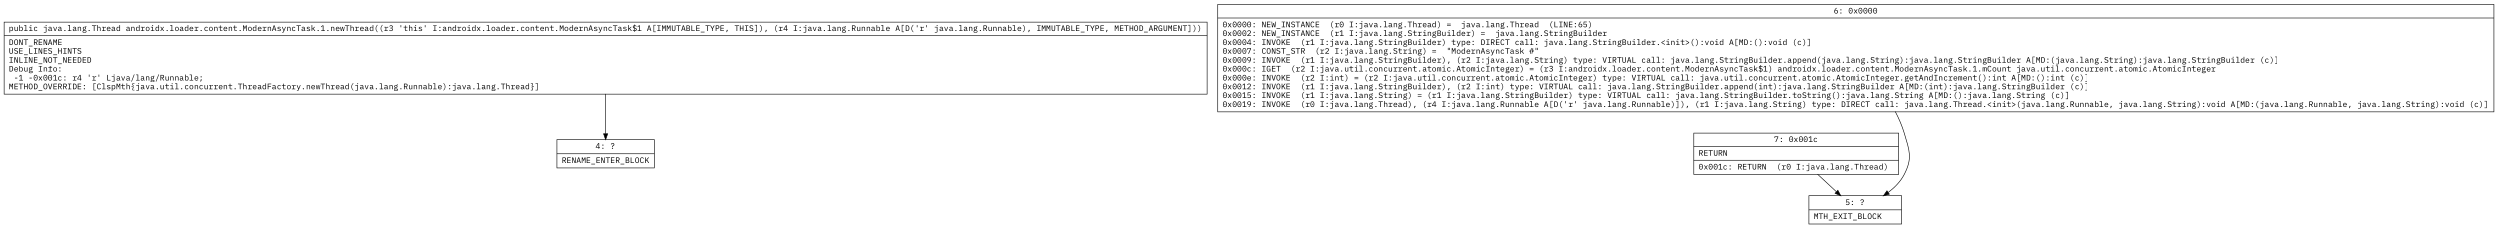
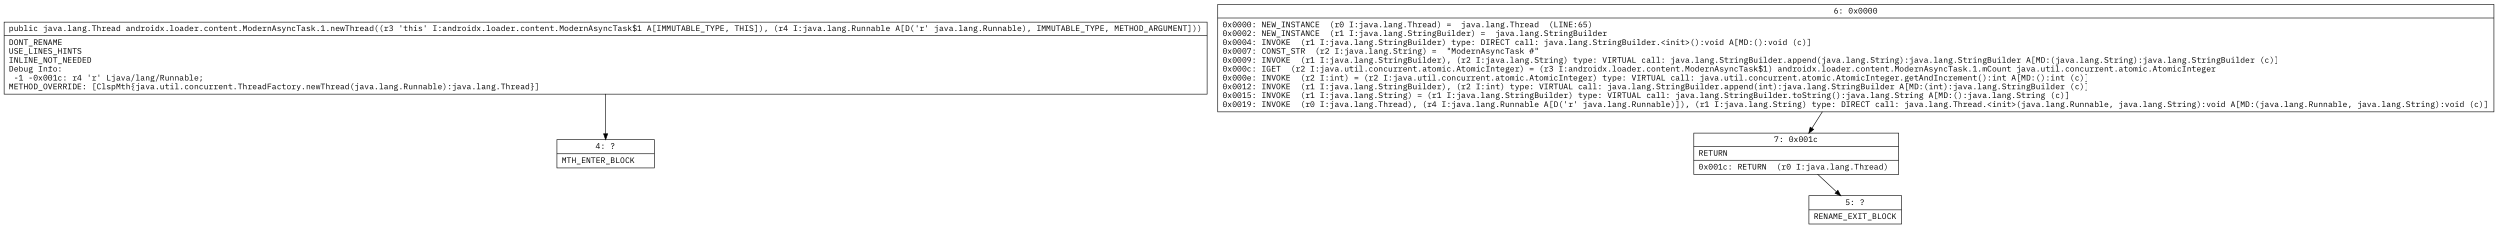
(1909, 154) -> (1817, 120)
(606, 161) -> (598, 161)
(1848, 217) -> (1855, 217)
